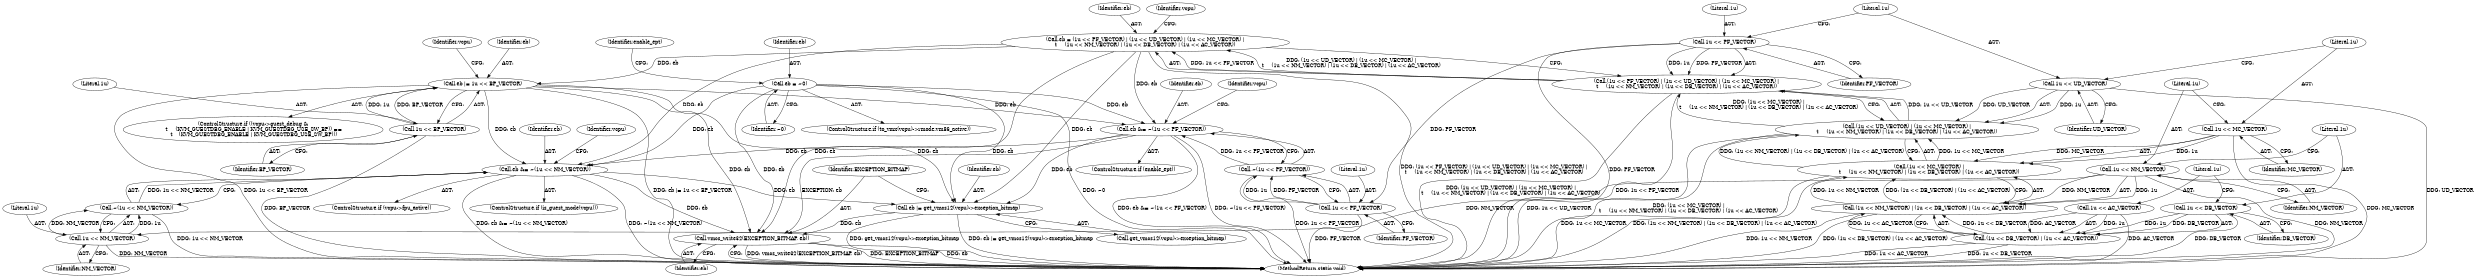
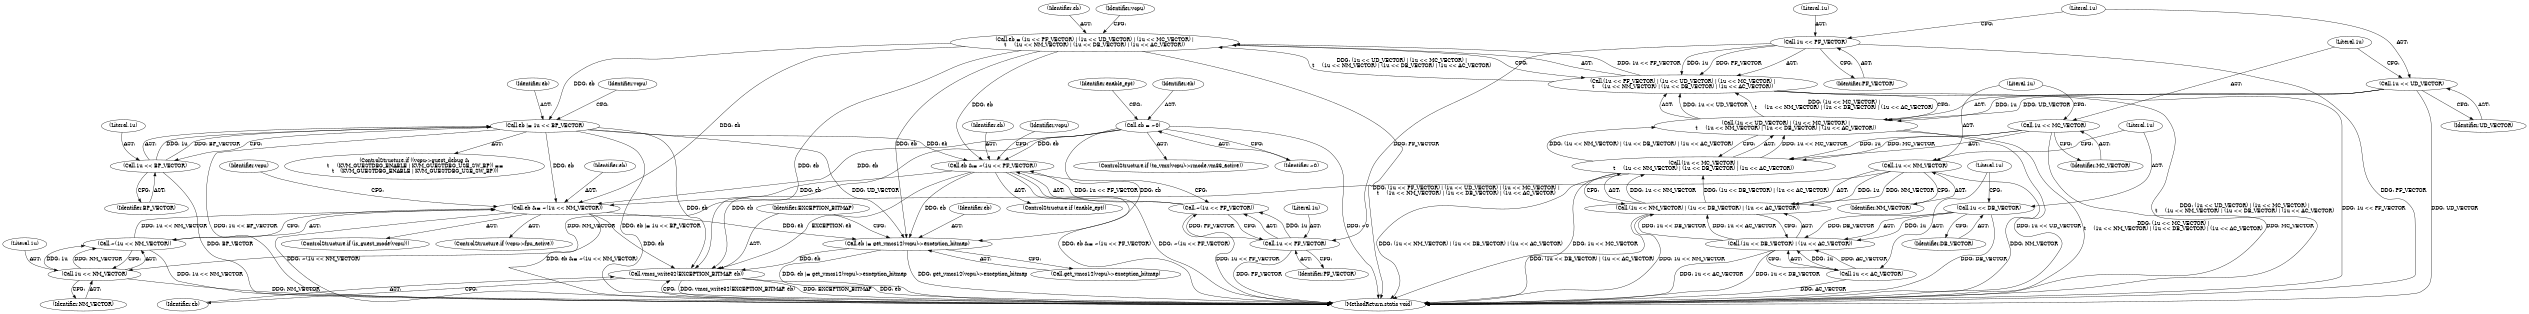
(928, 152) -> (876, 191)
none -> (1793, 268)
